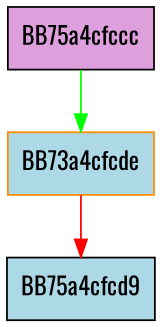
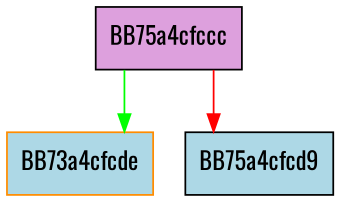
(81, 217) -> (214, 92)
